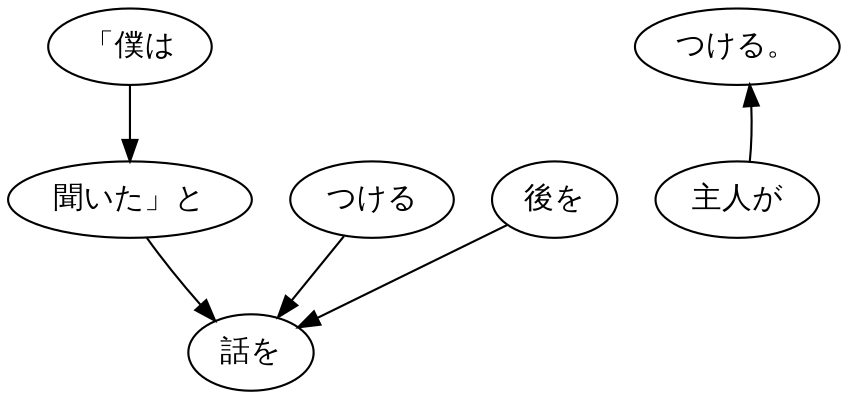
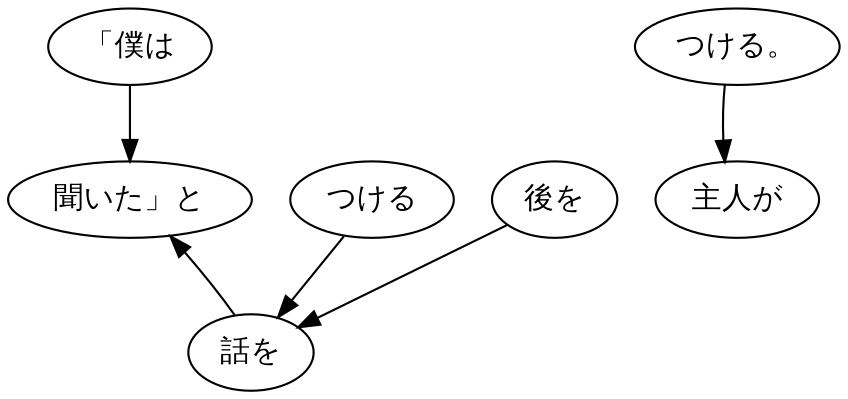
(751, 134) -> (723, 112)
(173, 272) -> (210, 283)
